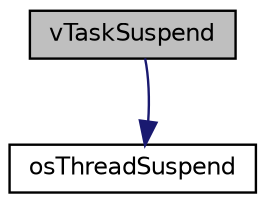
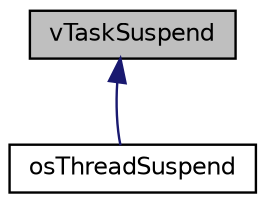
(149, 90) -> (117, 114)
